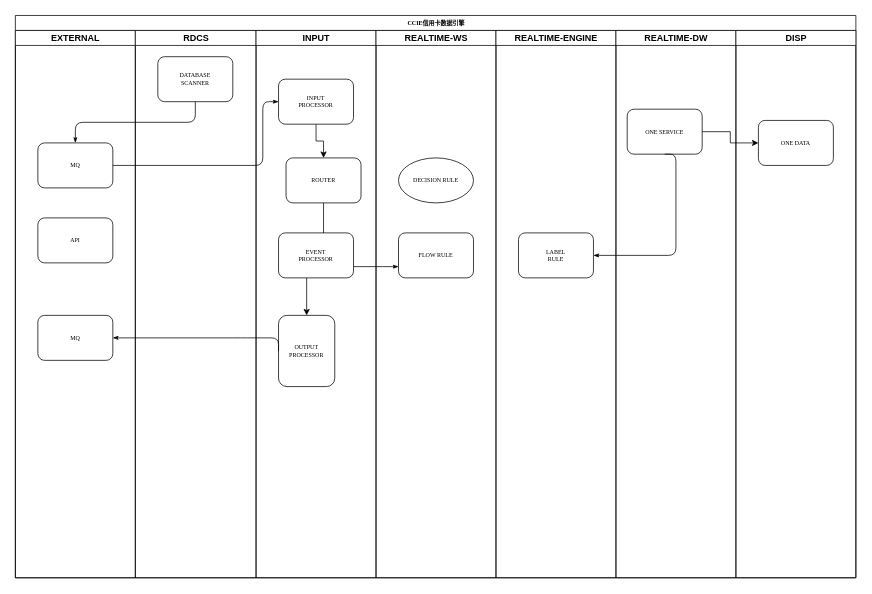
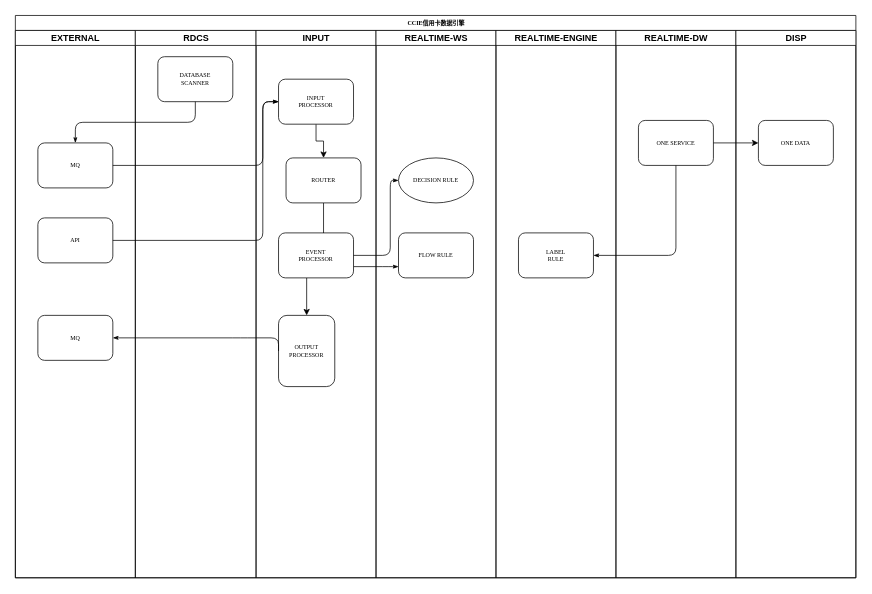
(665, 132) -> (676, 143)
none -> (390, 232)
none -> (223, 240)
